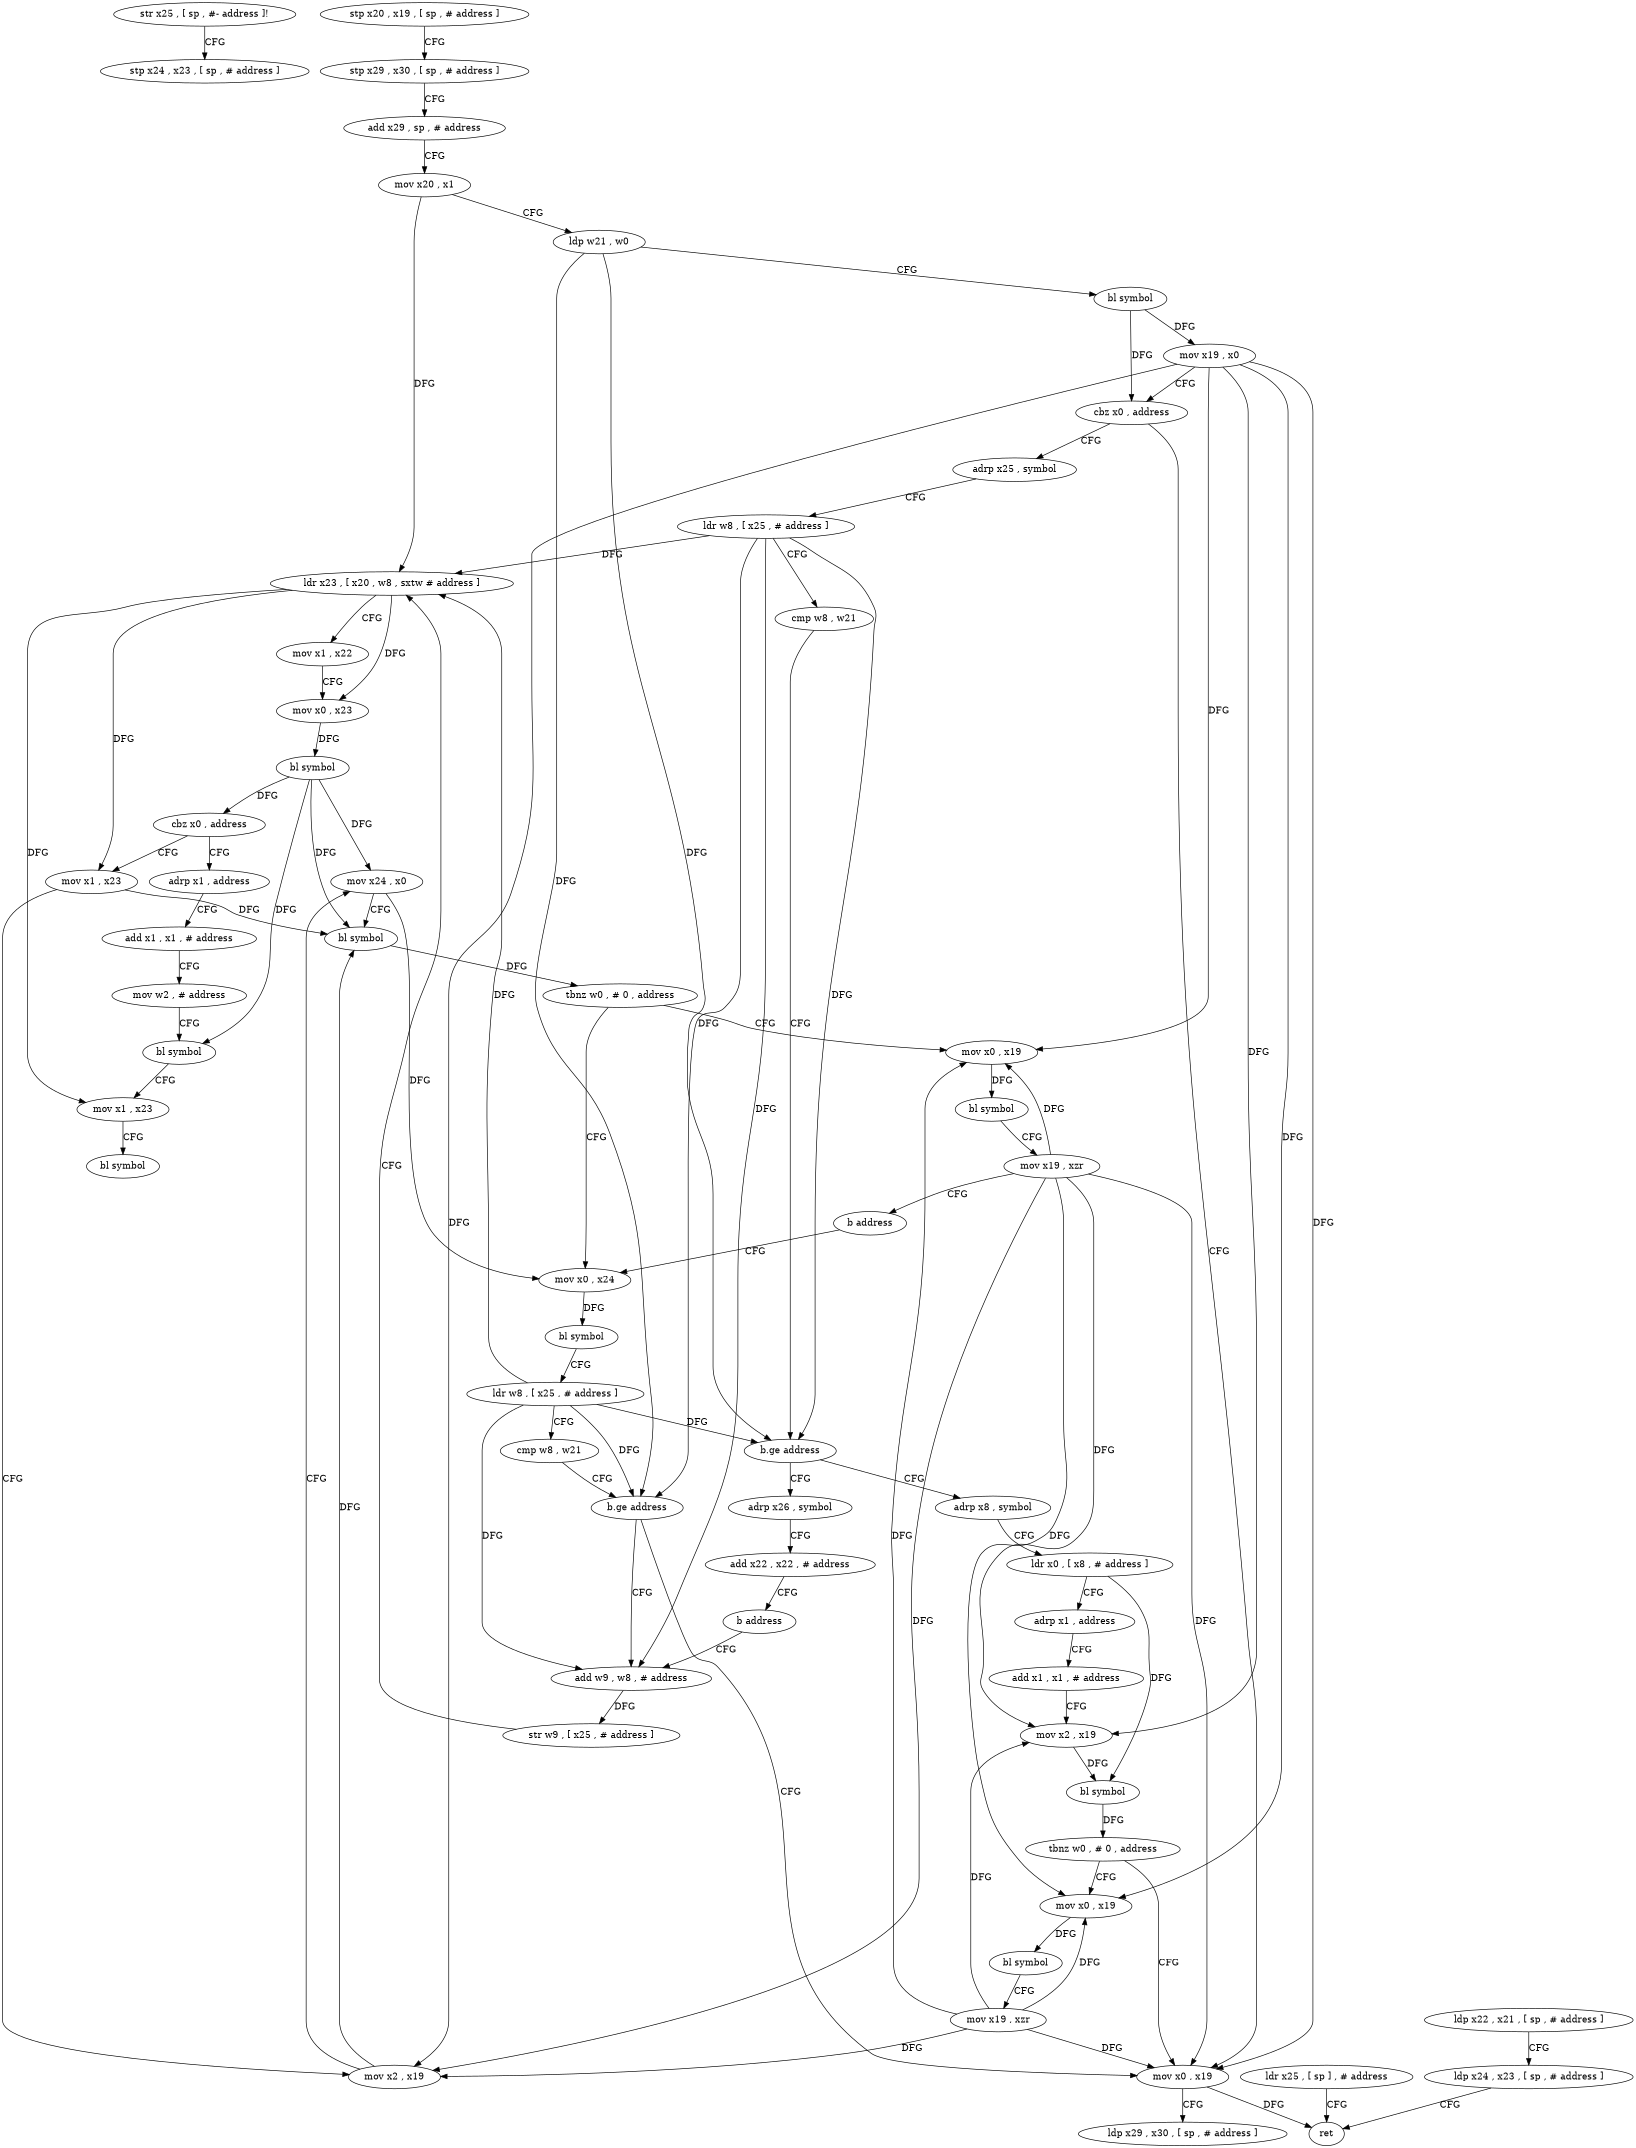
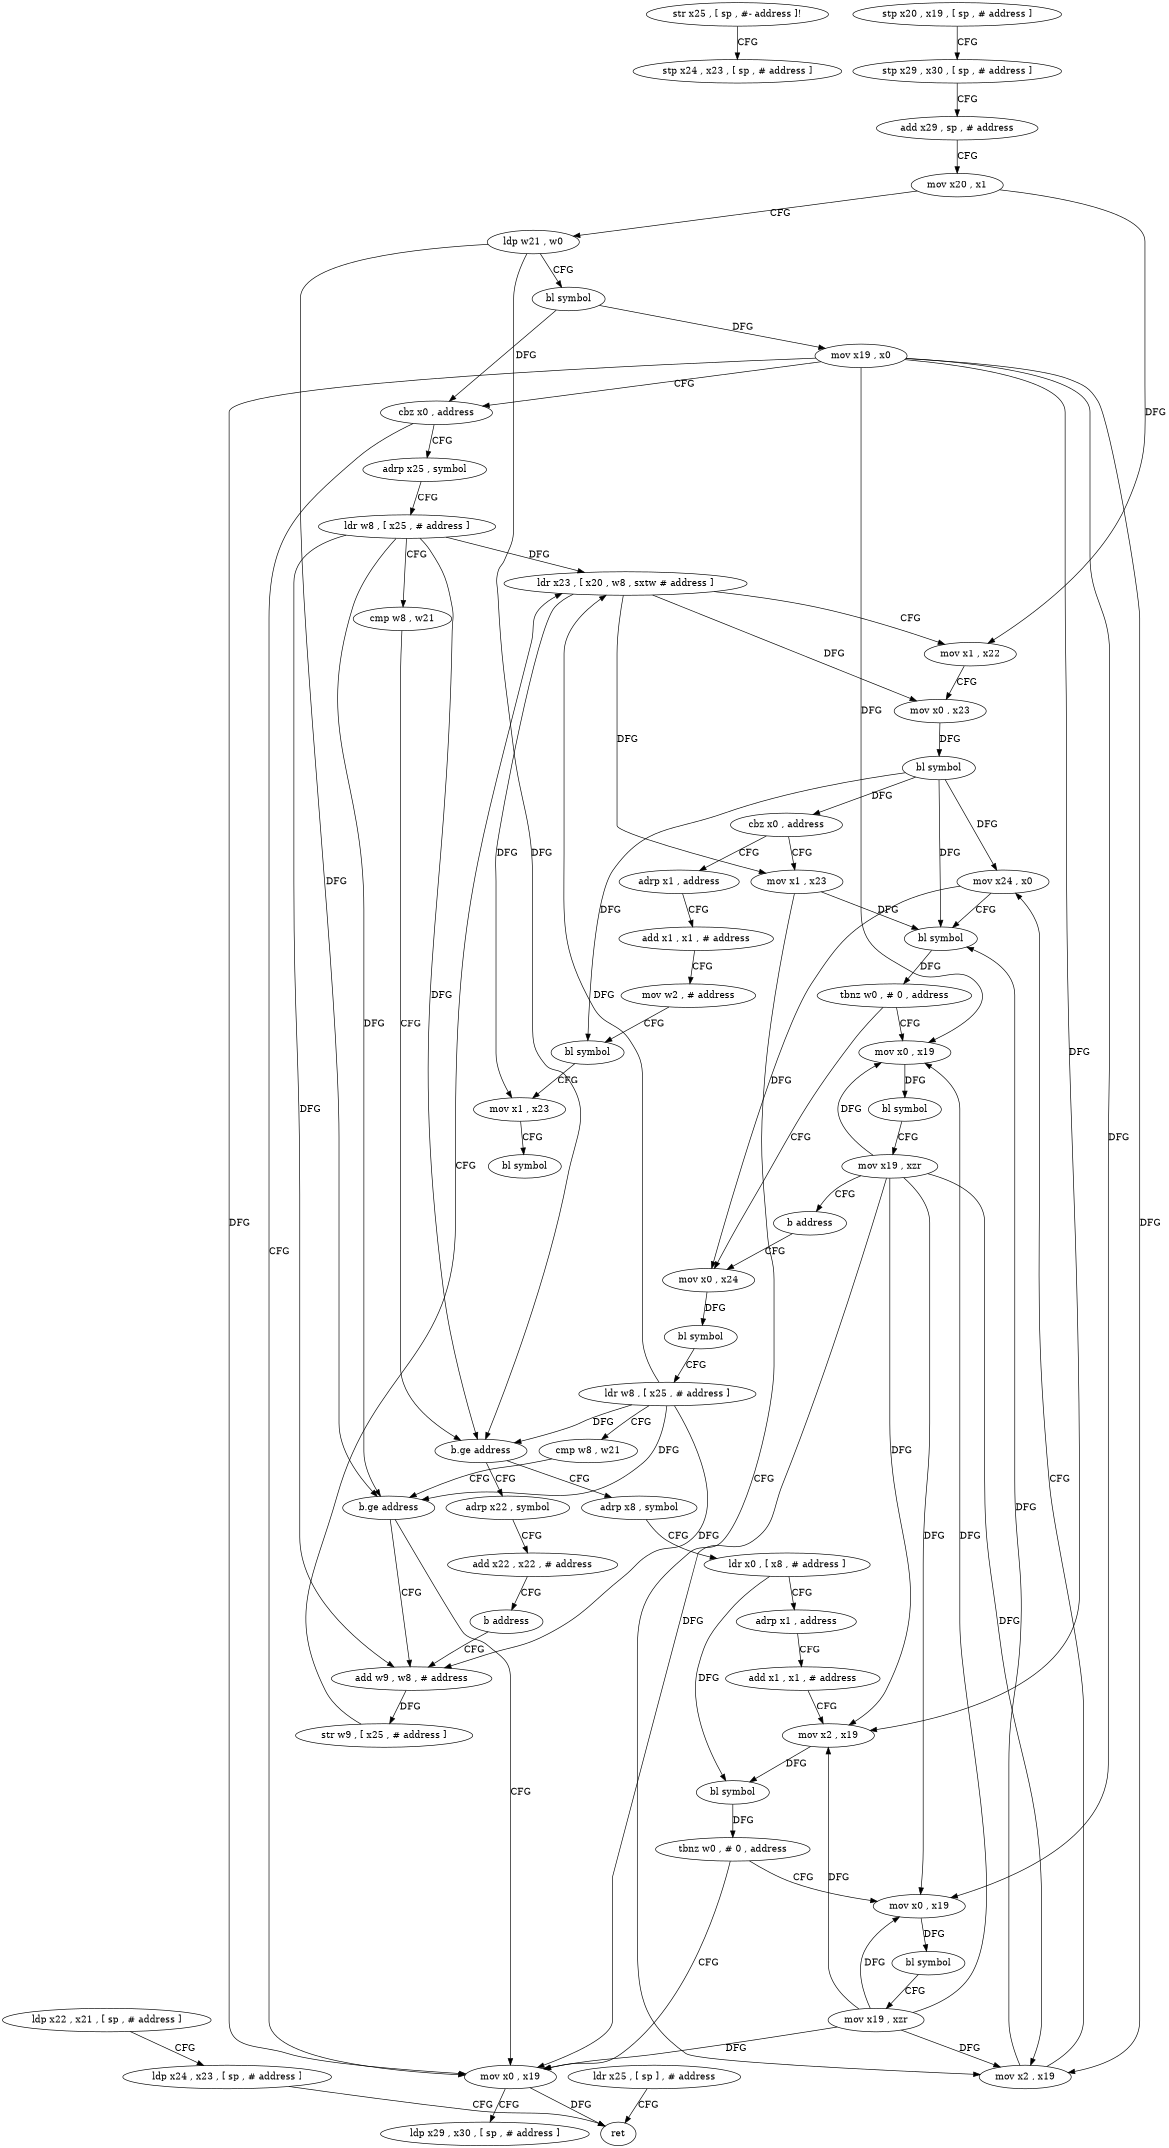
(414, 382) -> (1145, 390)
(790, 1508) -> (508, 1508)
